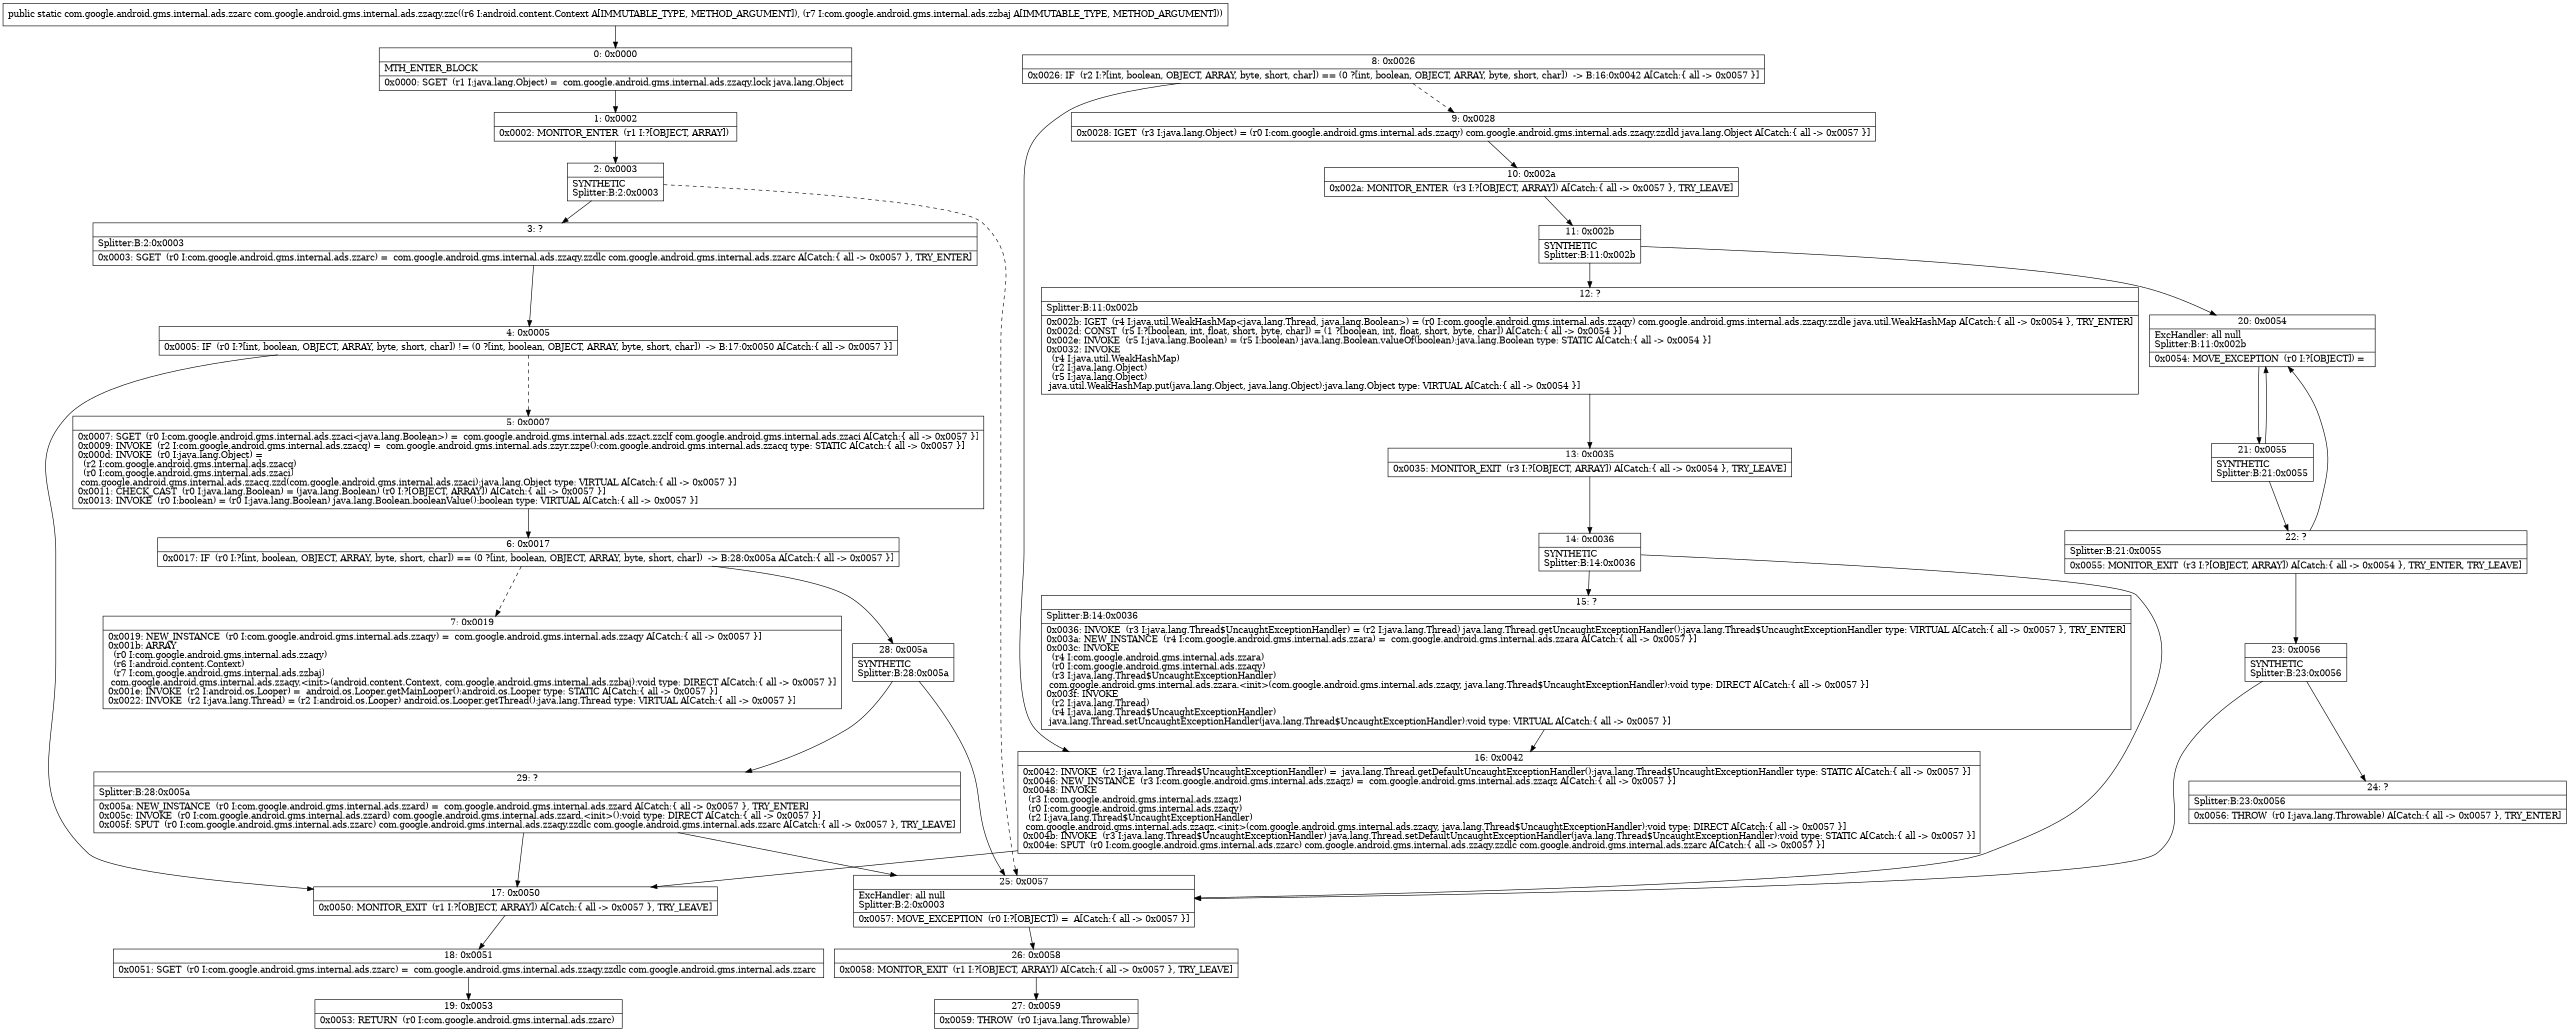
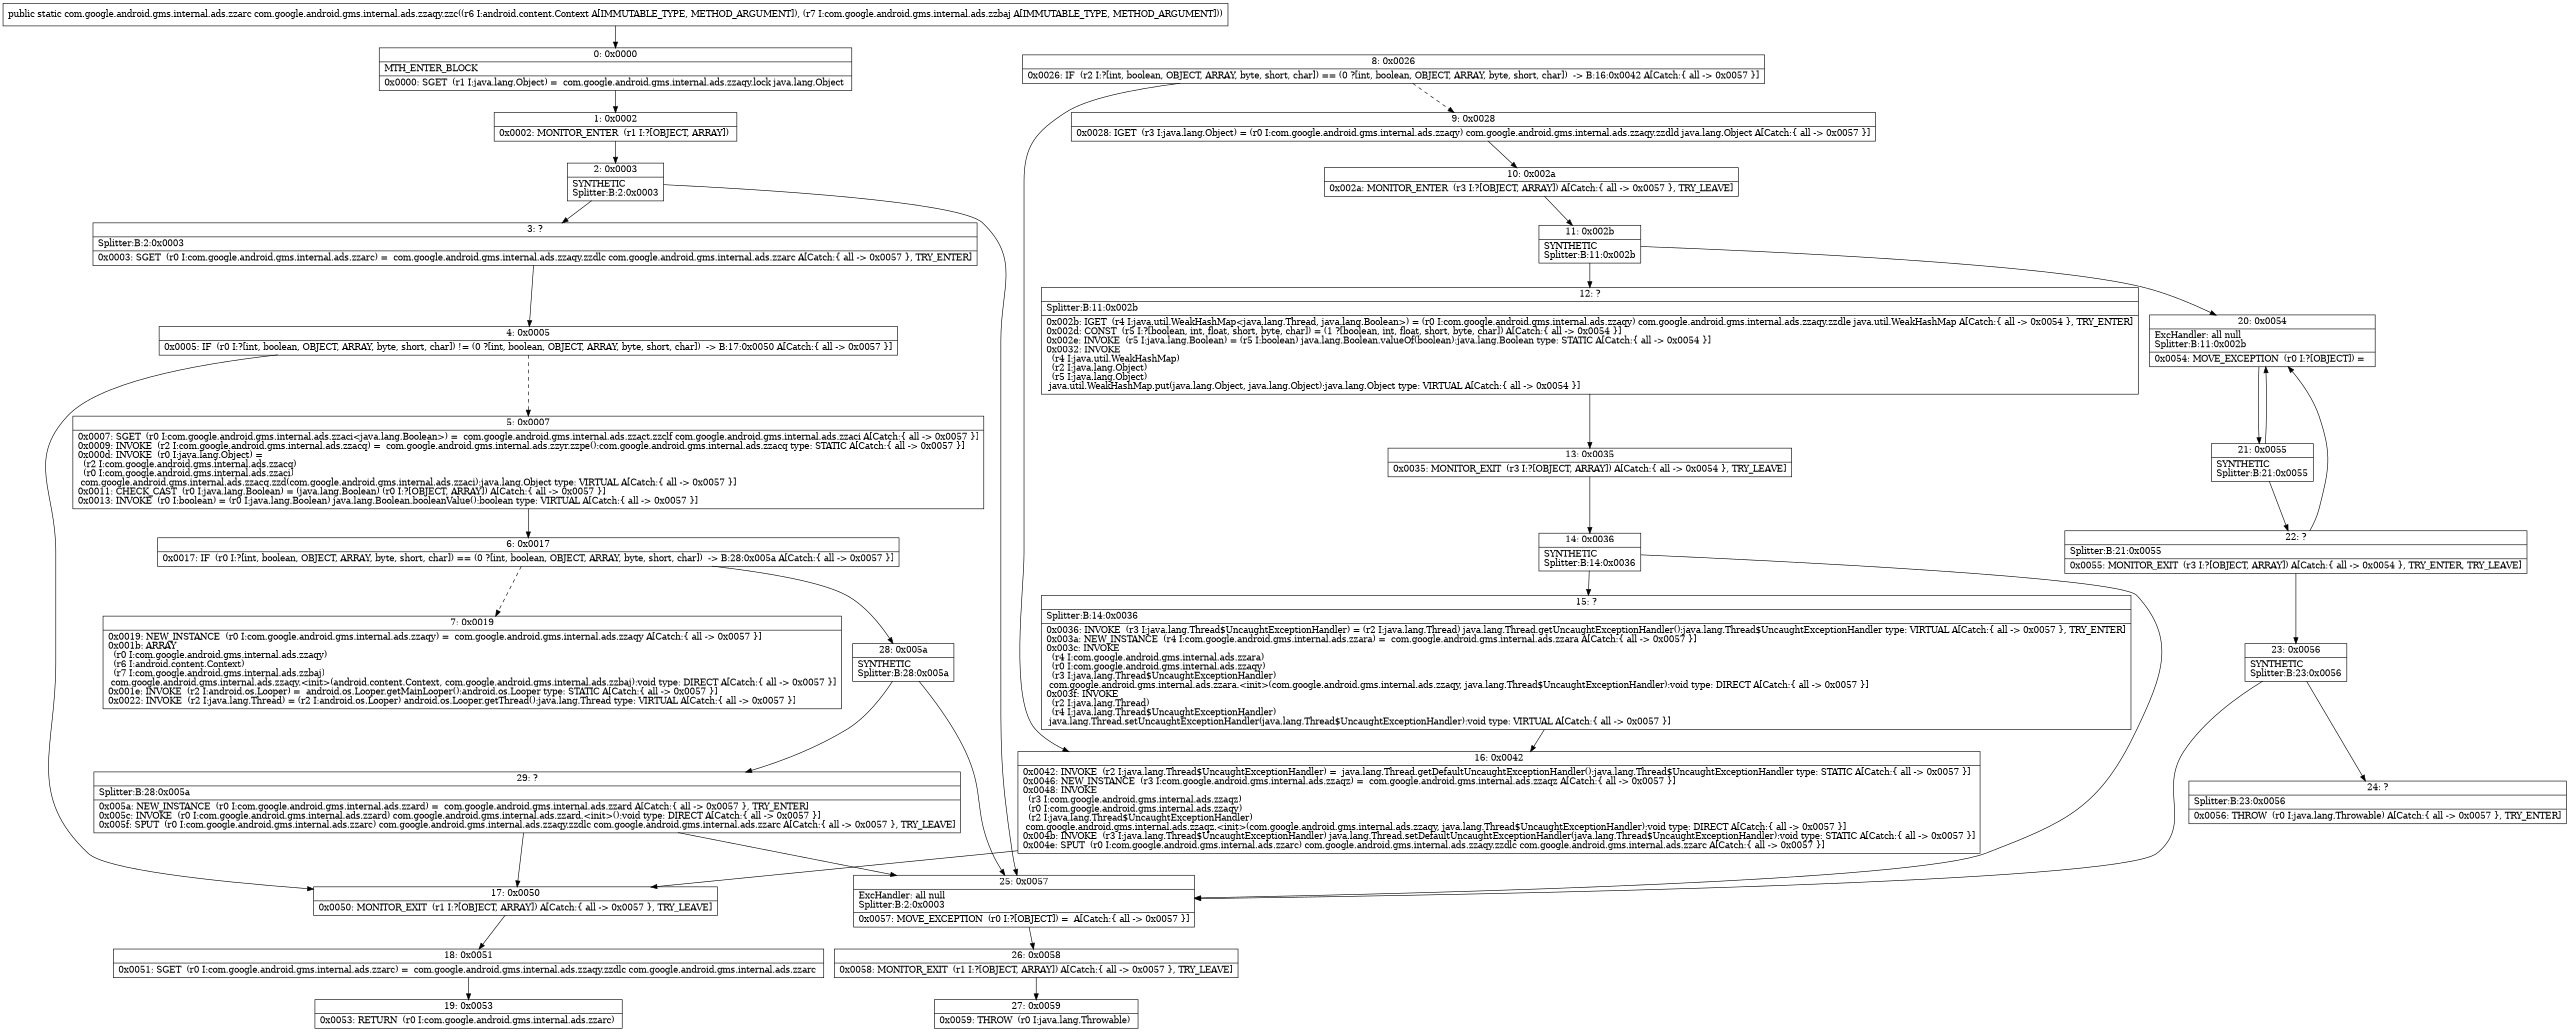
(1001, 382) -> (1001, 382)
